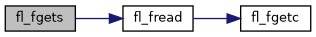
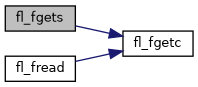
(92, 19) -> (93, 30)
